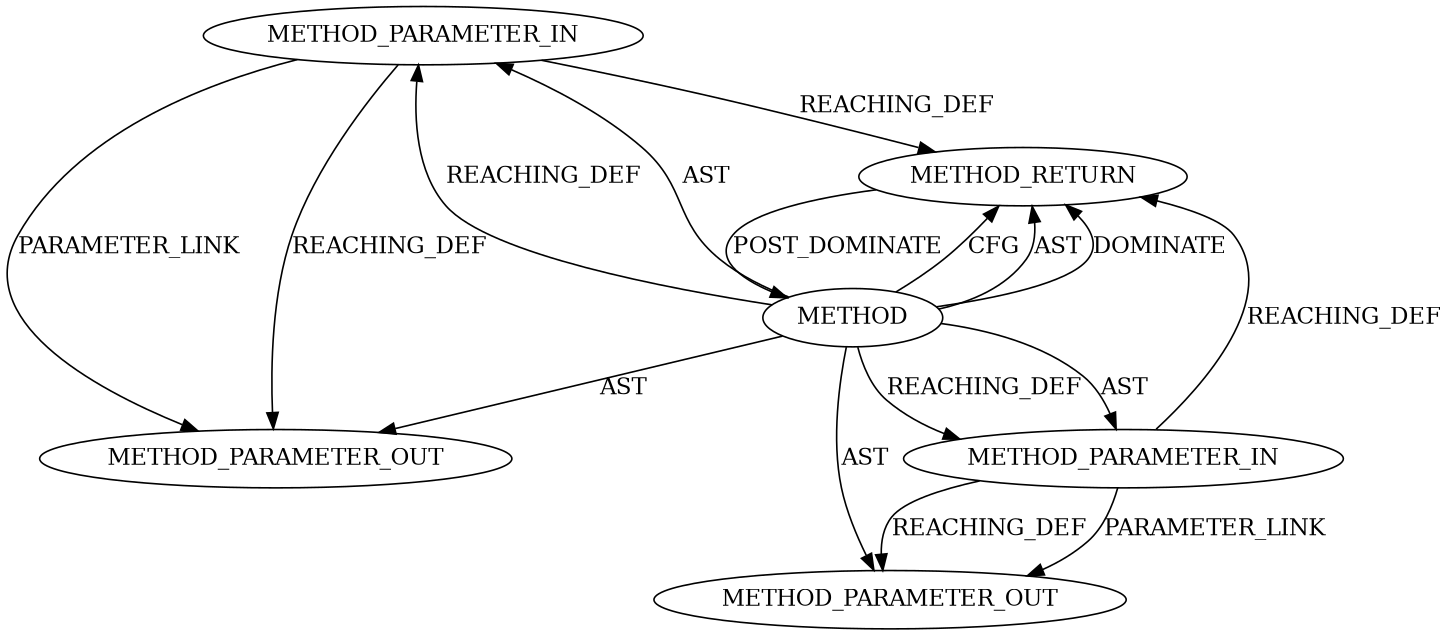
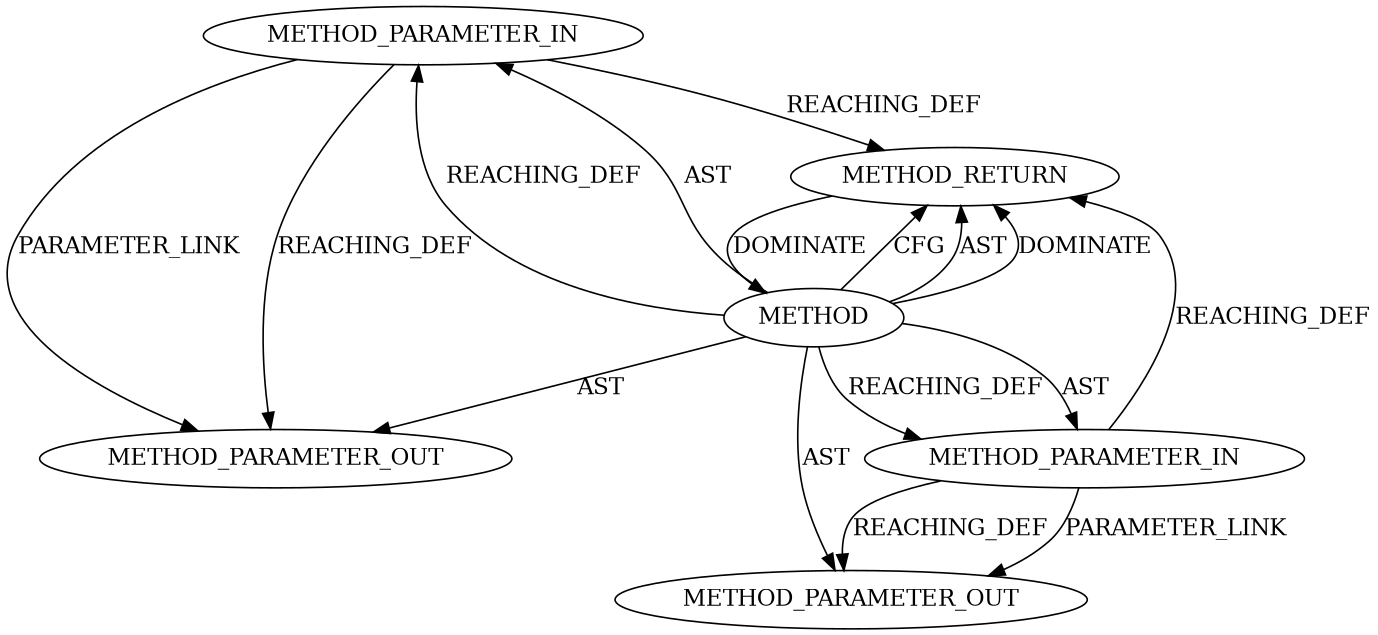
(838, 247) -> (800, 247)
